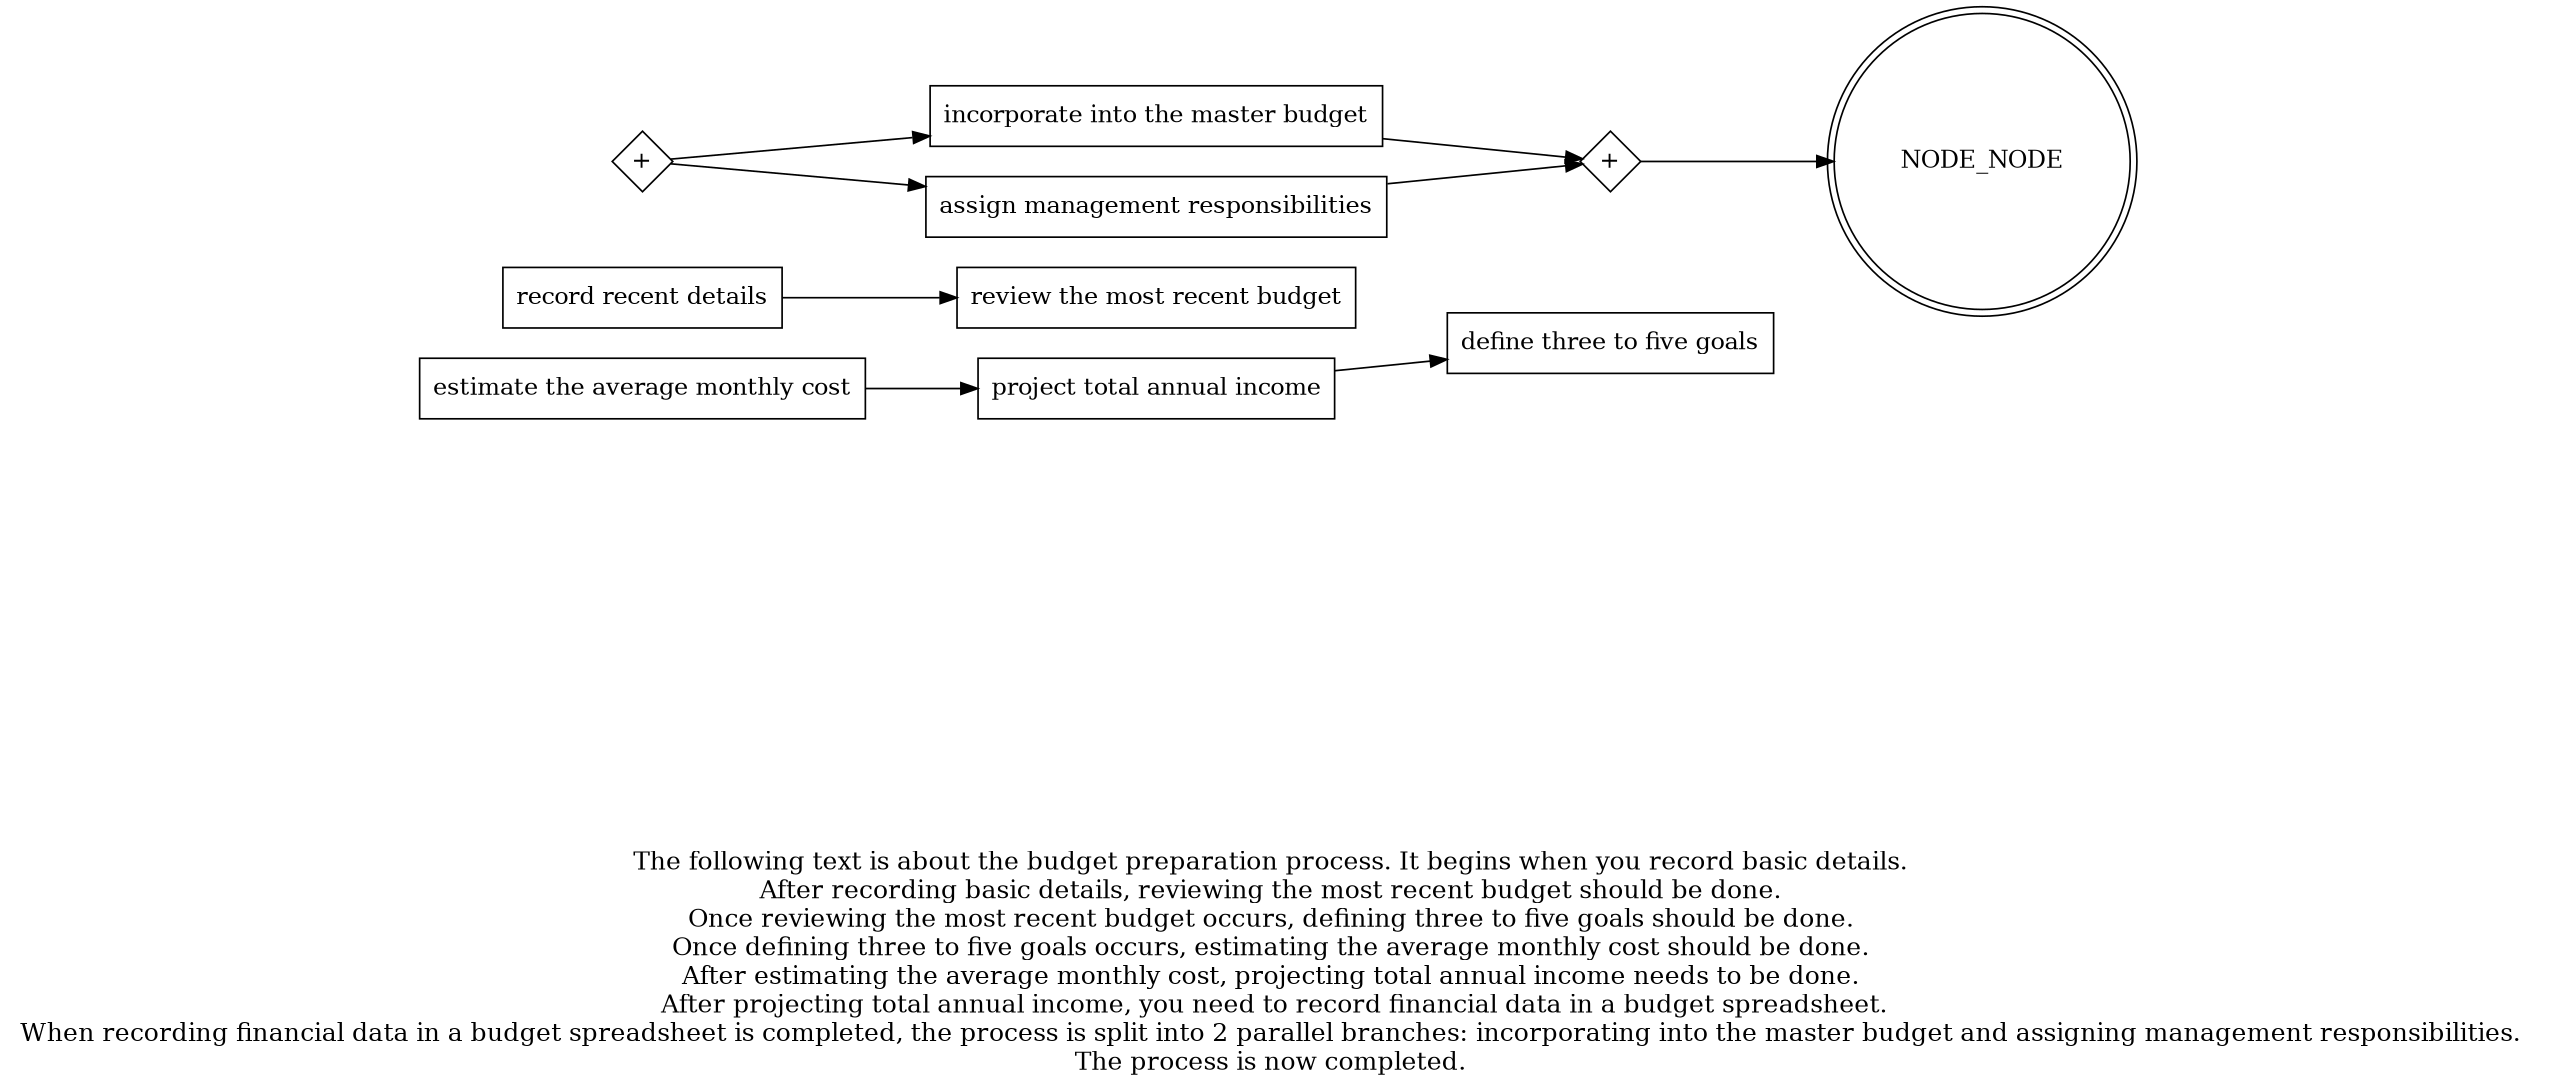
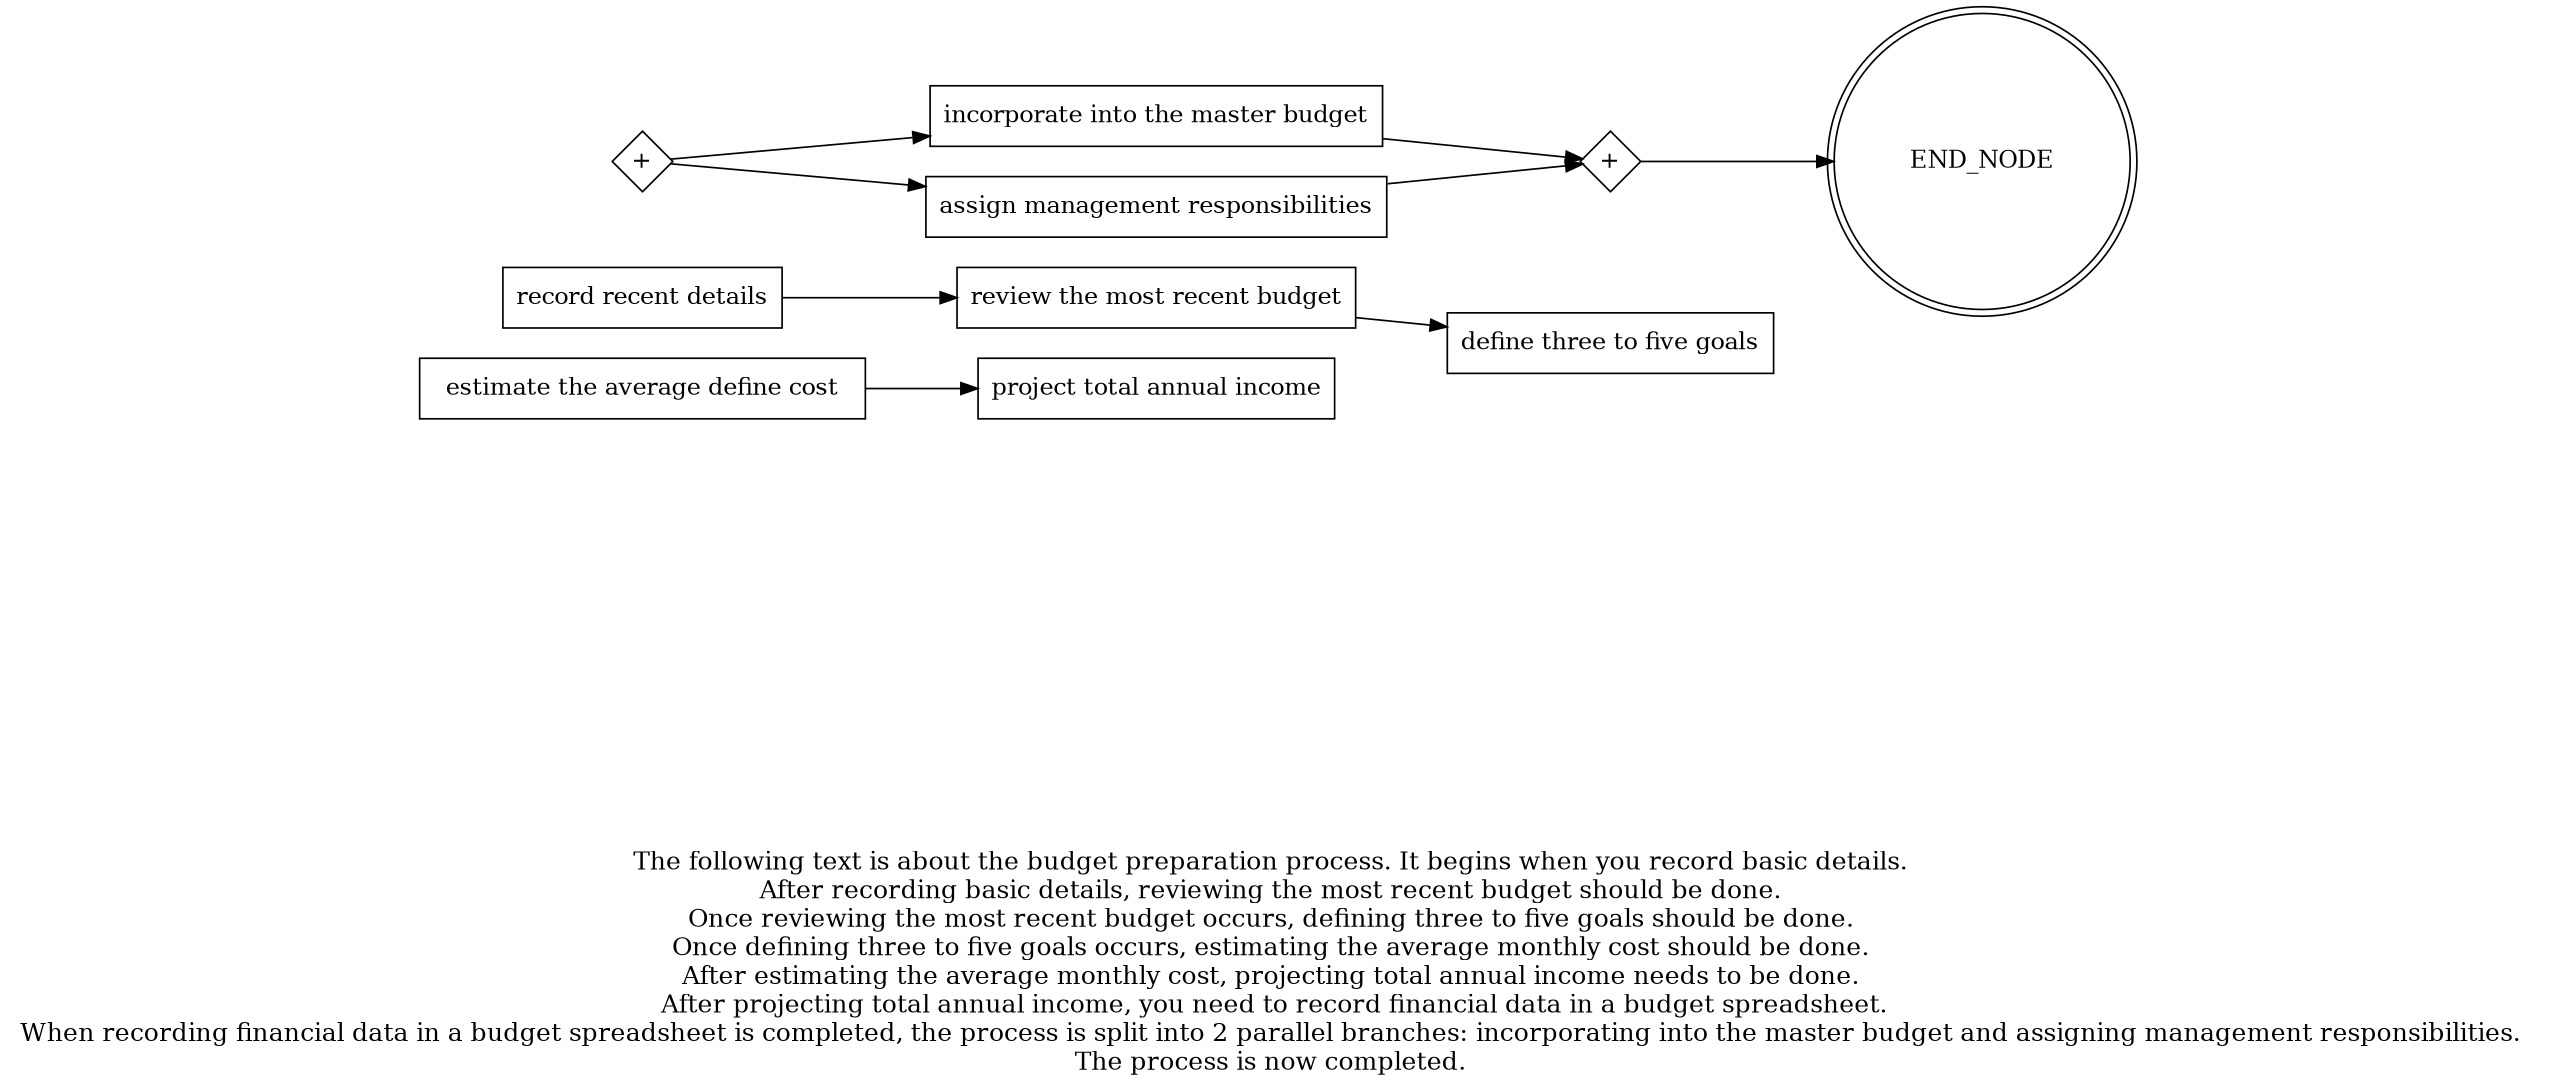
(1982, 161) -> (1982, 161)
(1383, 366) -> (1393, 321)
(643, 389) -> (643, 389)
